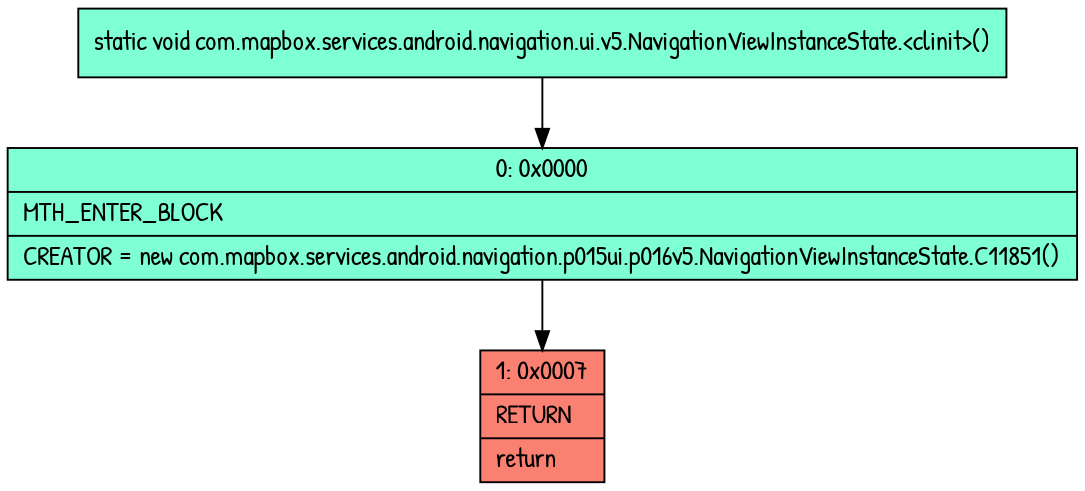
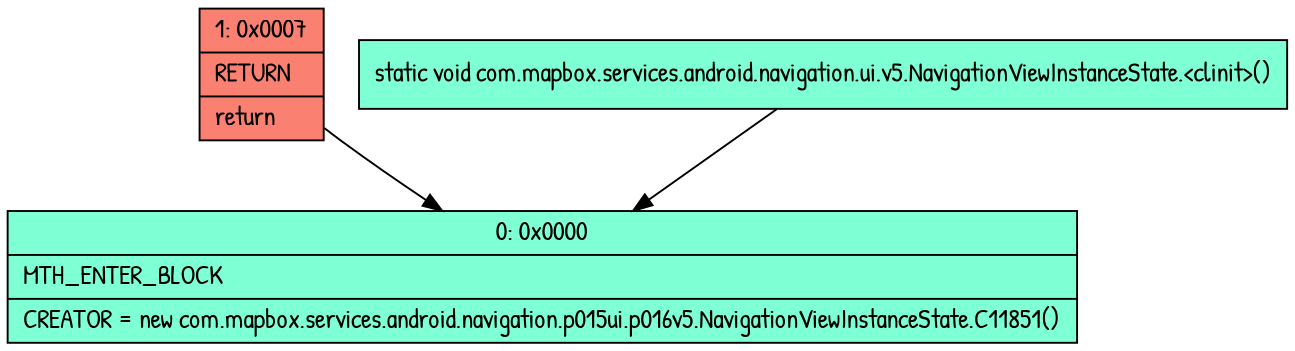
(542, 306) -> (375, 165)
